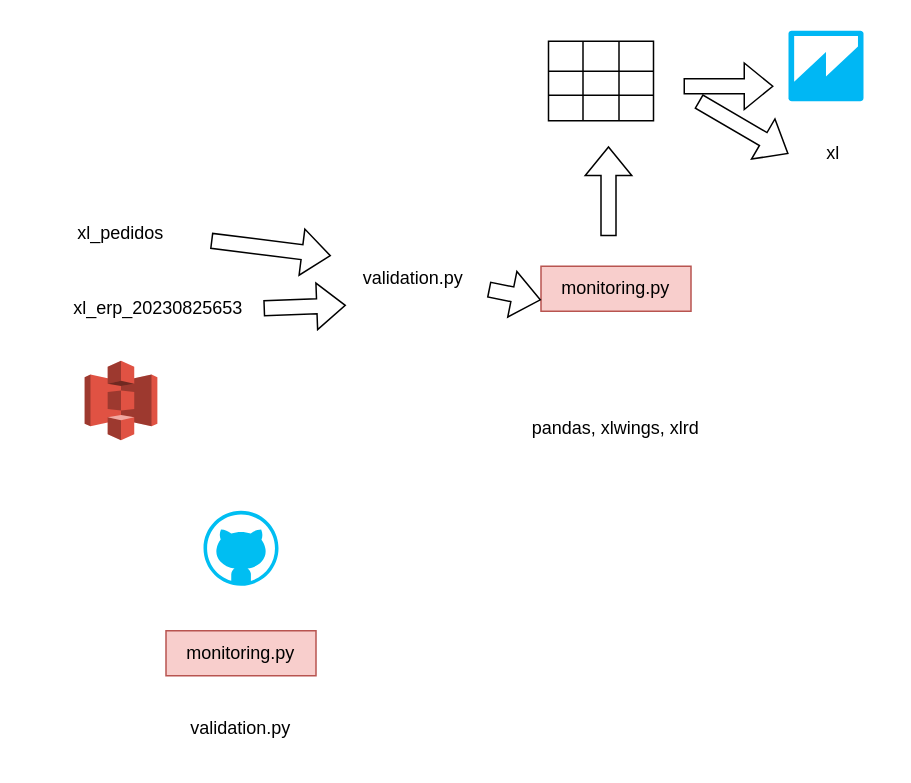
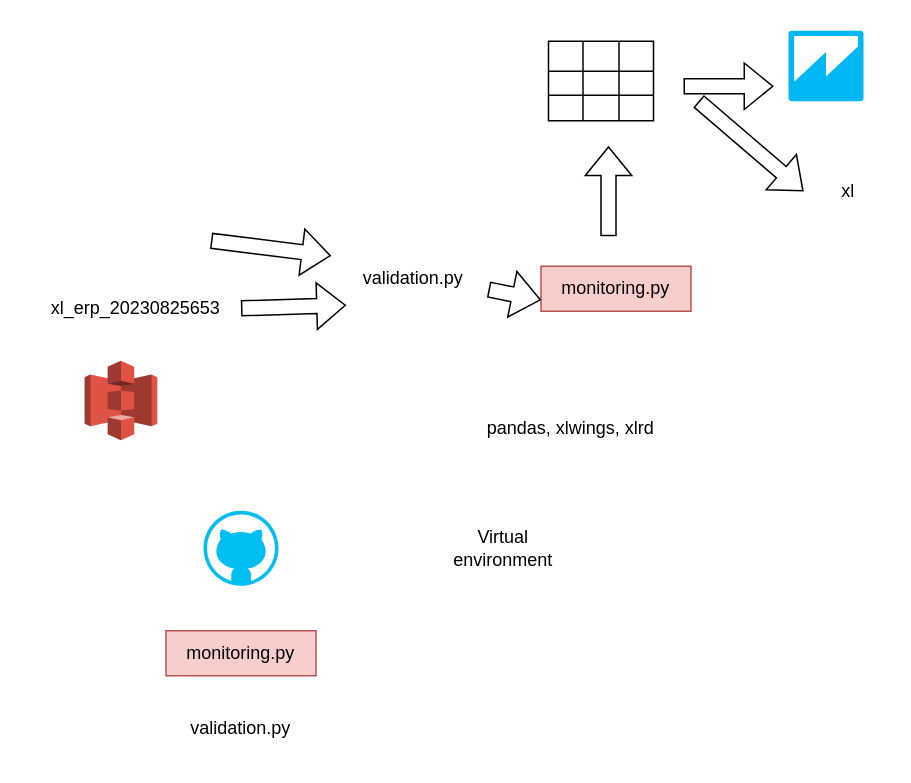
(833, 154) -> (848, 191)
(121, 233) -> none
(158, 308) -> (136, 308)
(616, 428) -> (571, 428)
none -> (503, 548)
